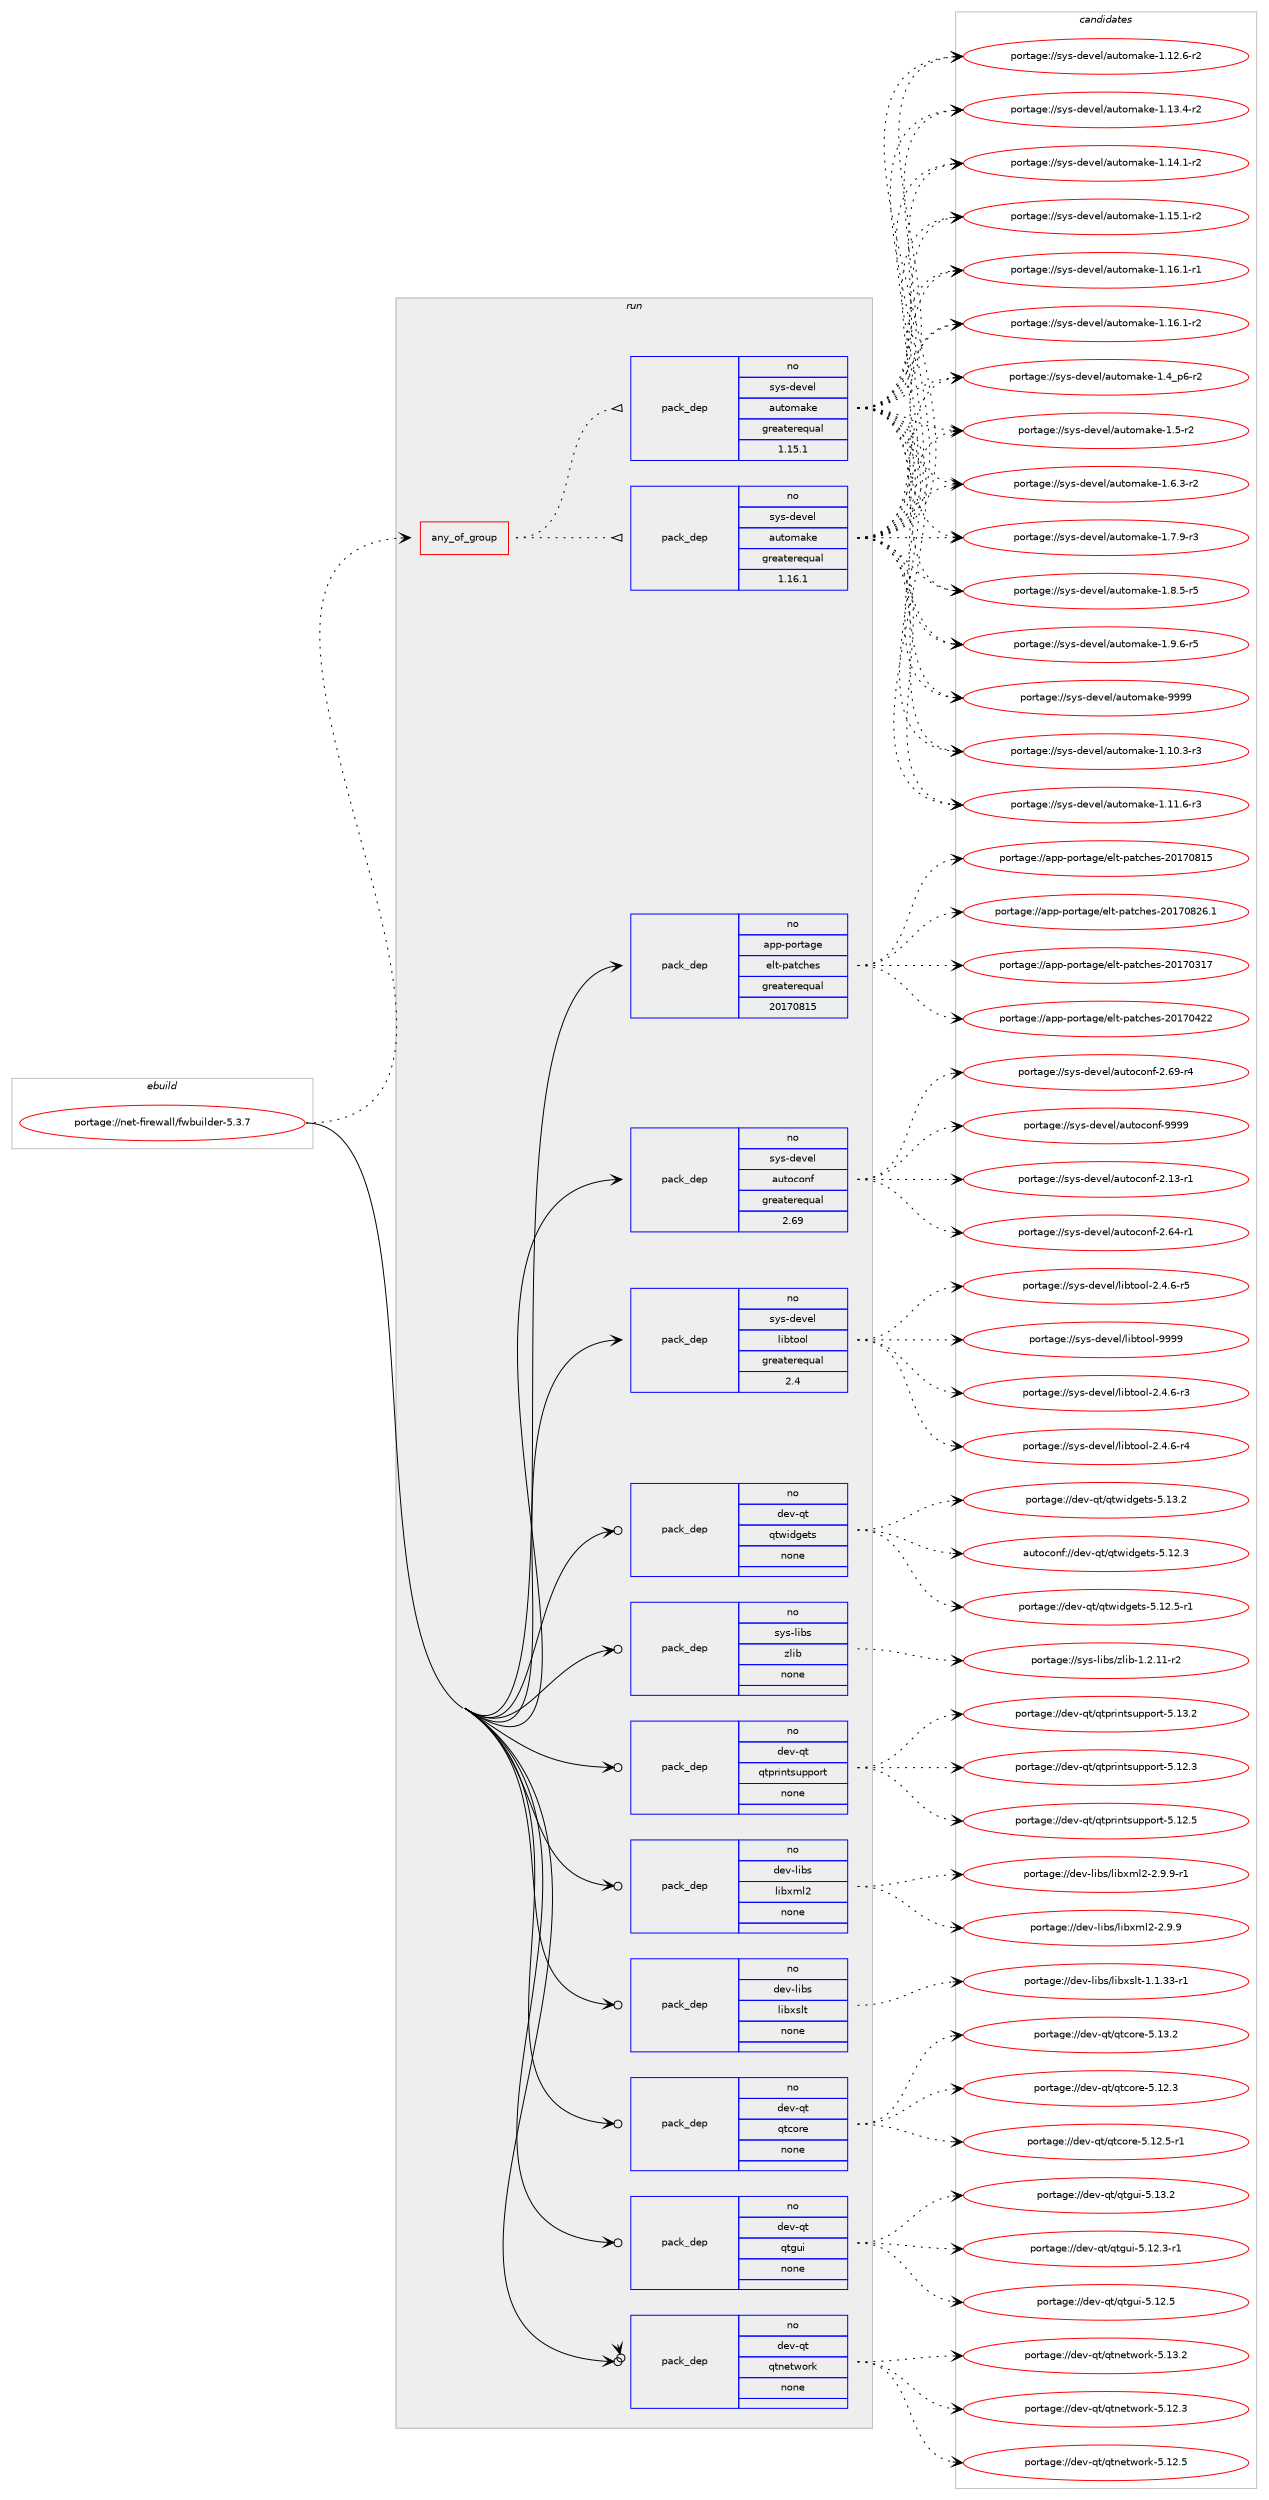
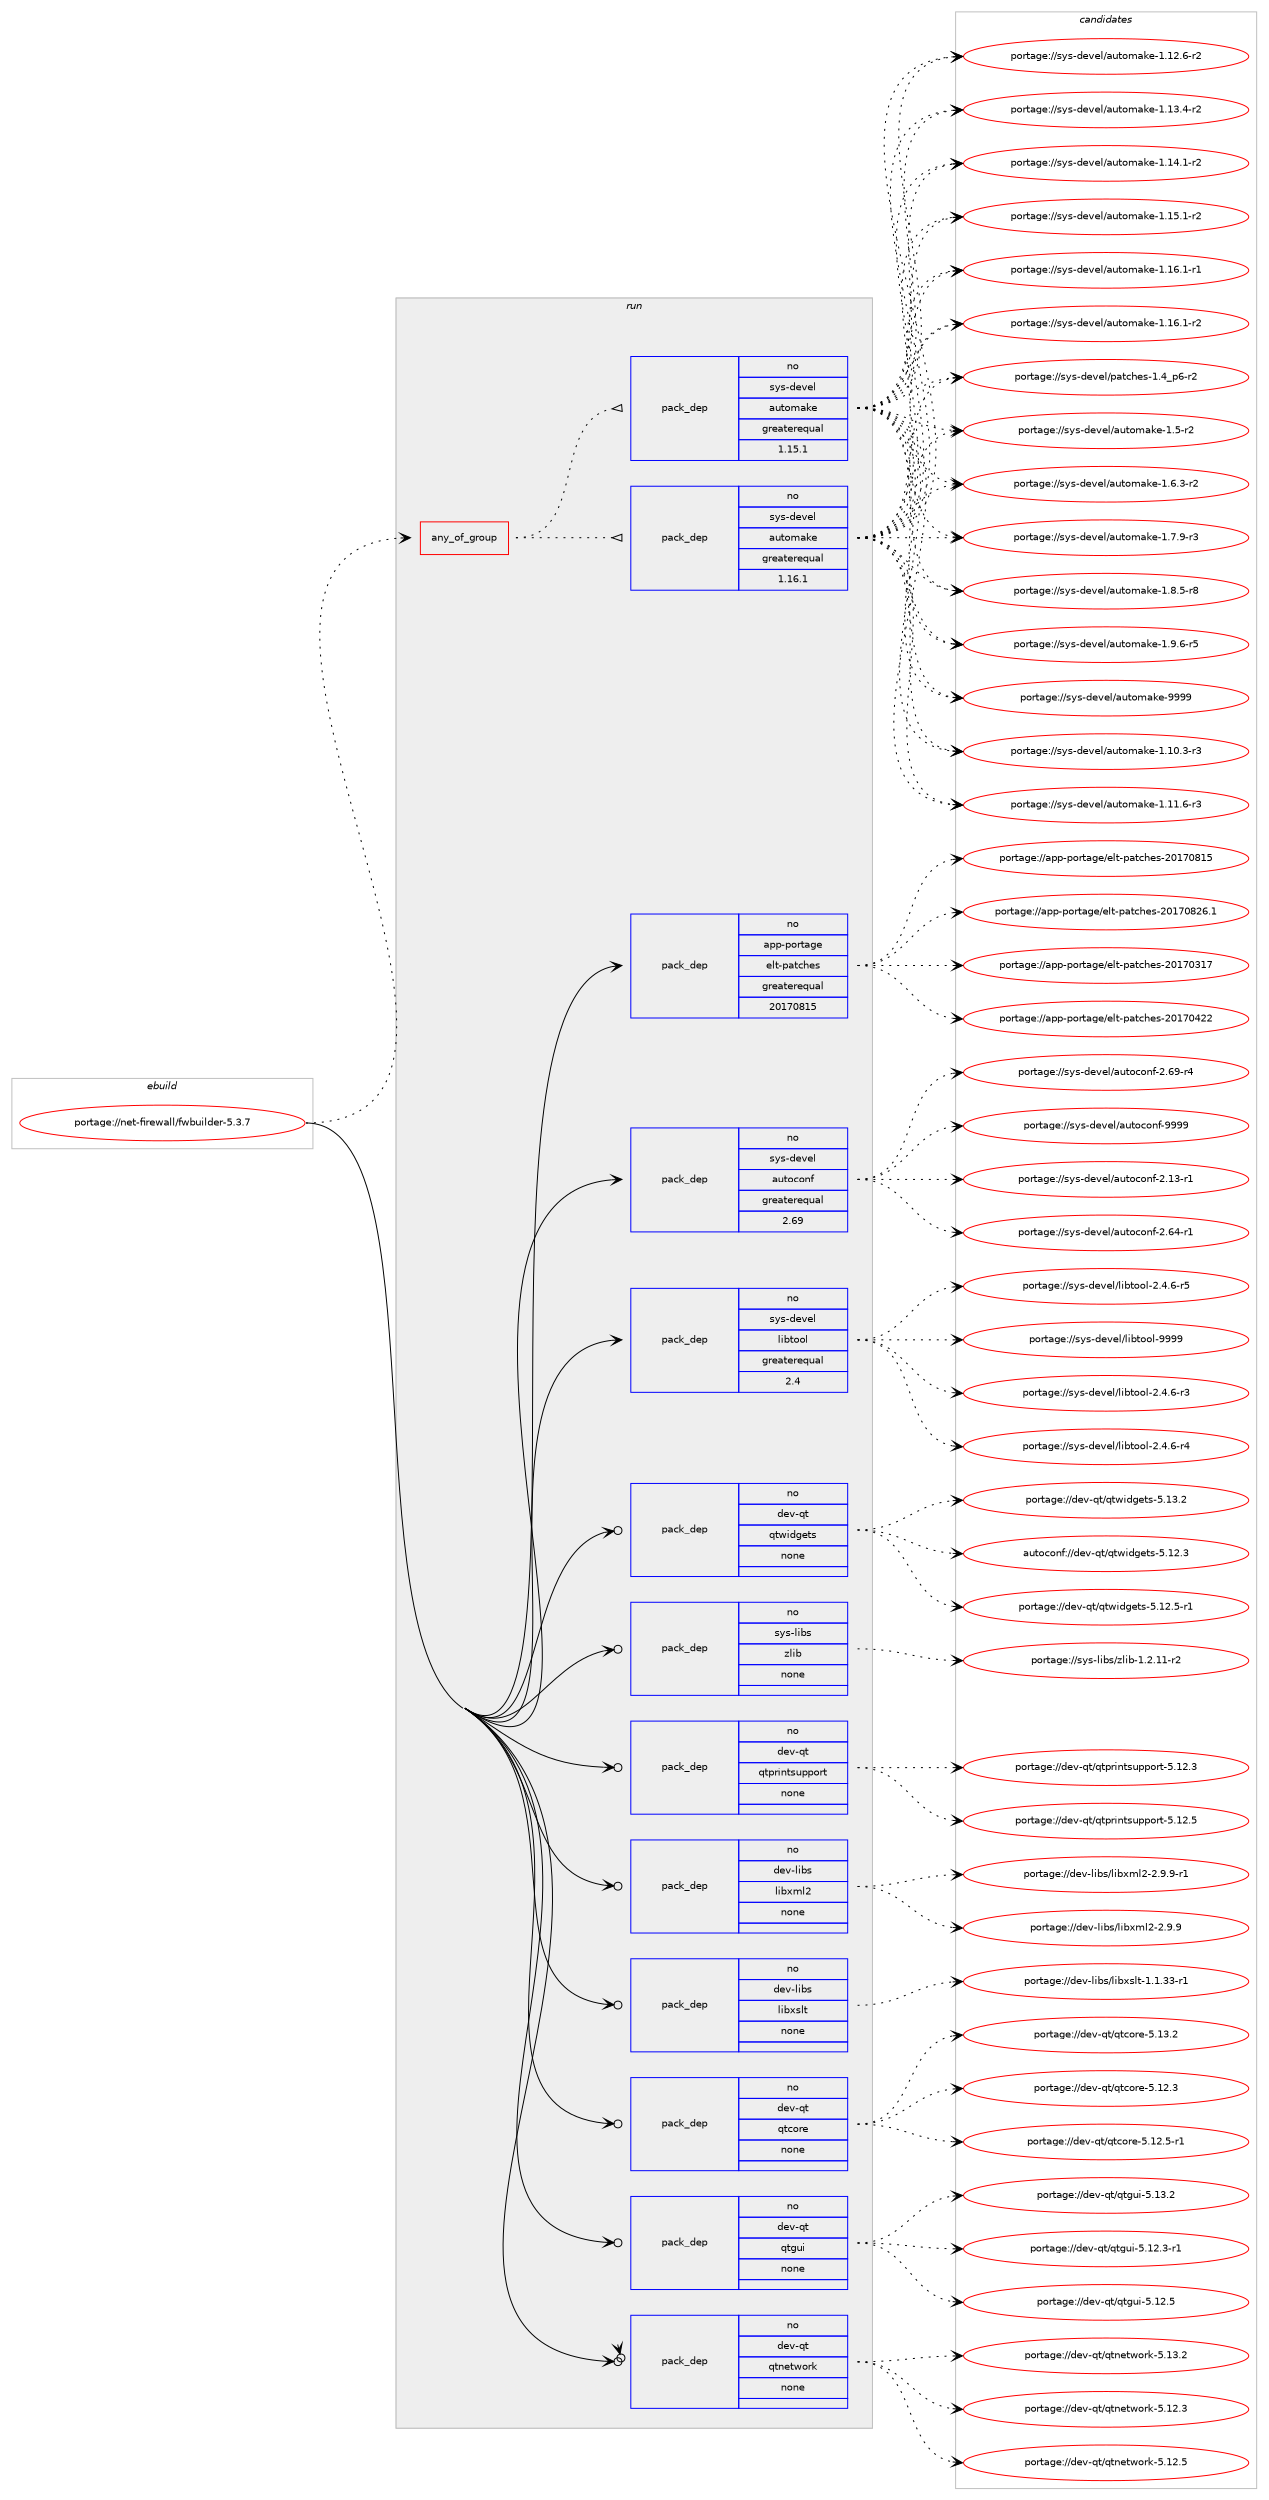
(1106, 377) -> (1106, 377)
(1106, 591) -> (1106, 591)
(1106, 1714) -> none
